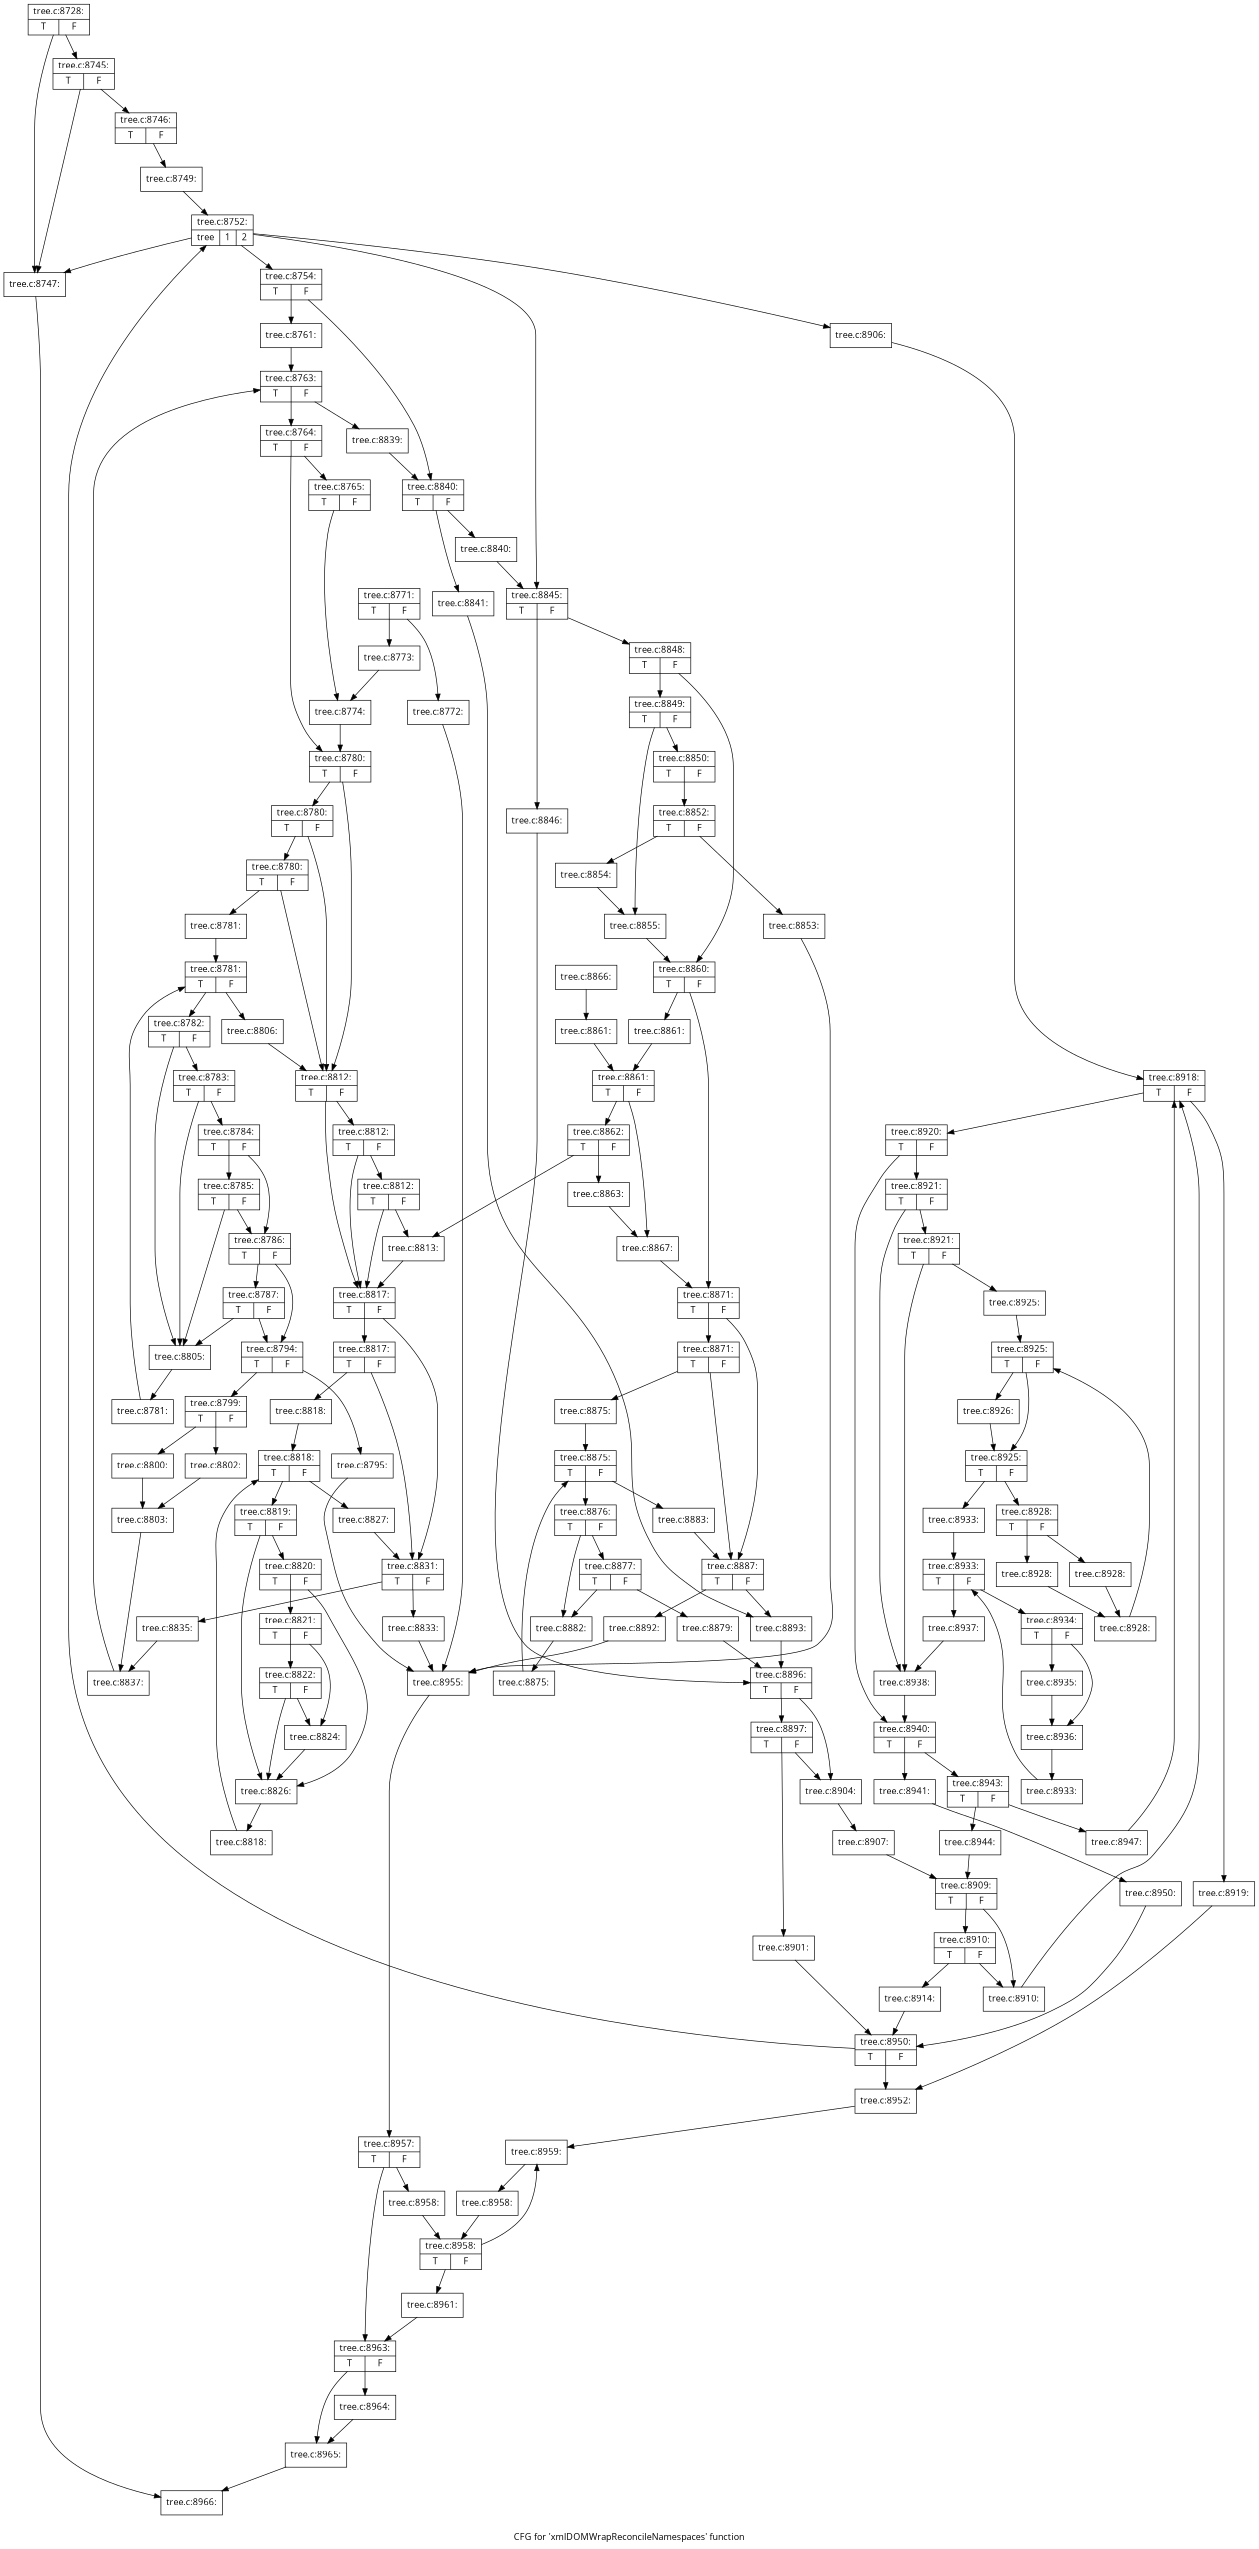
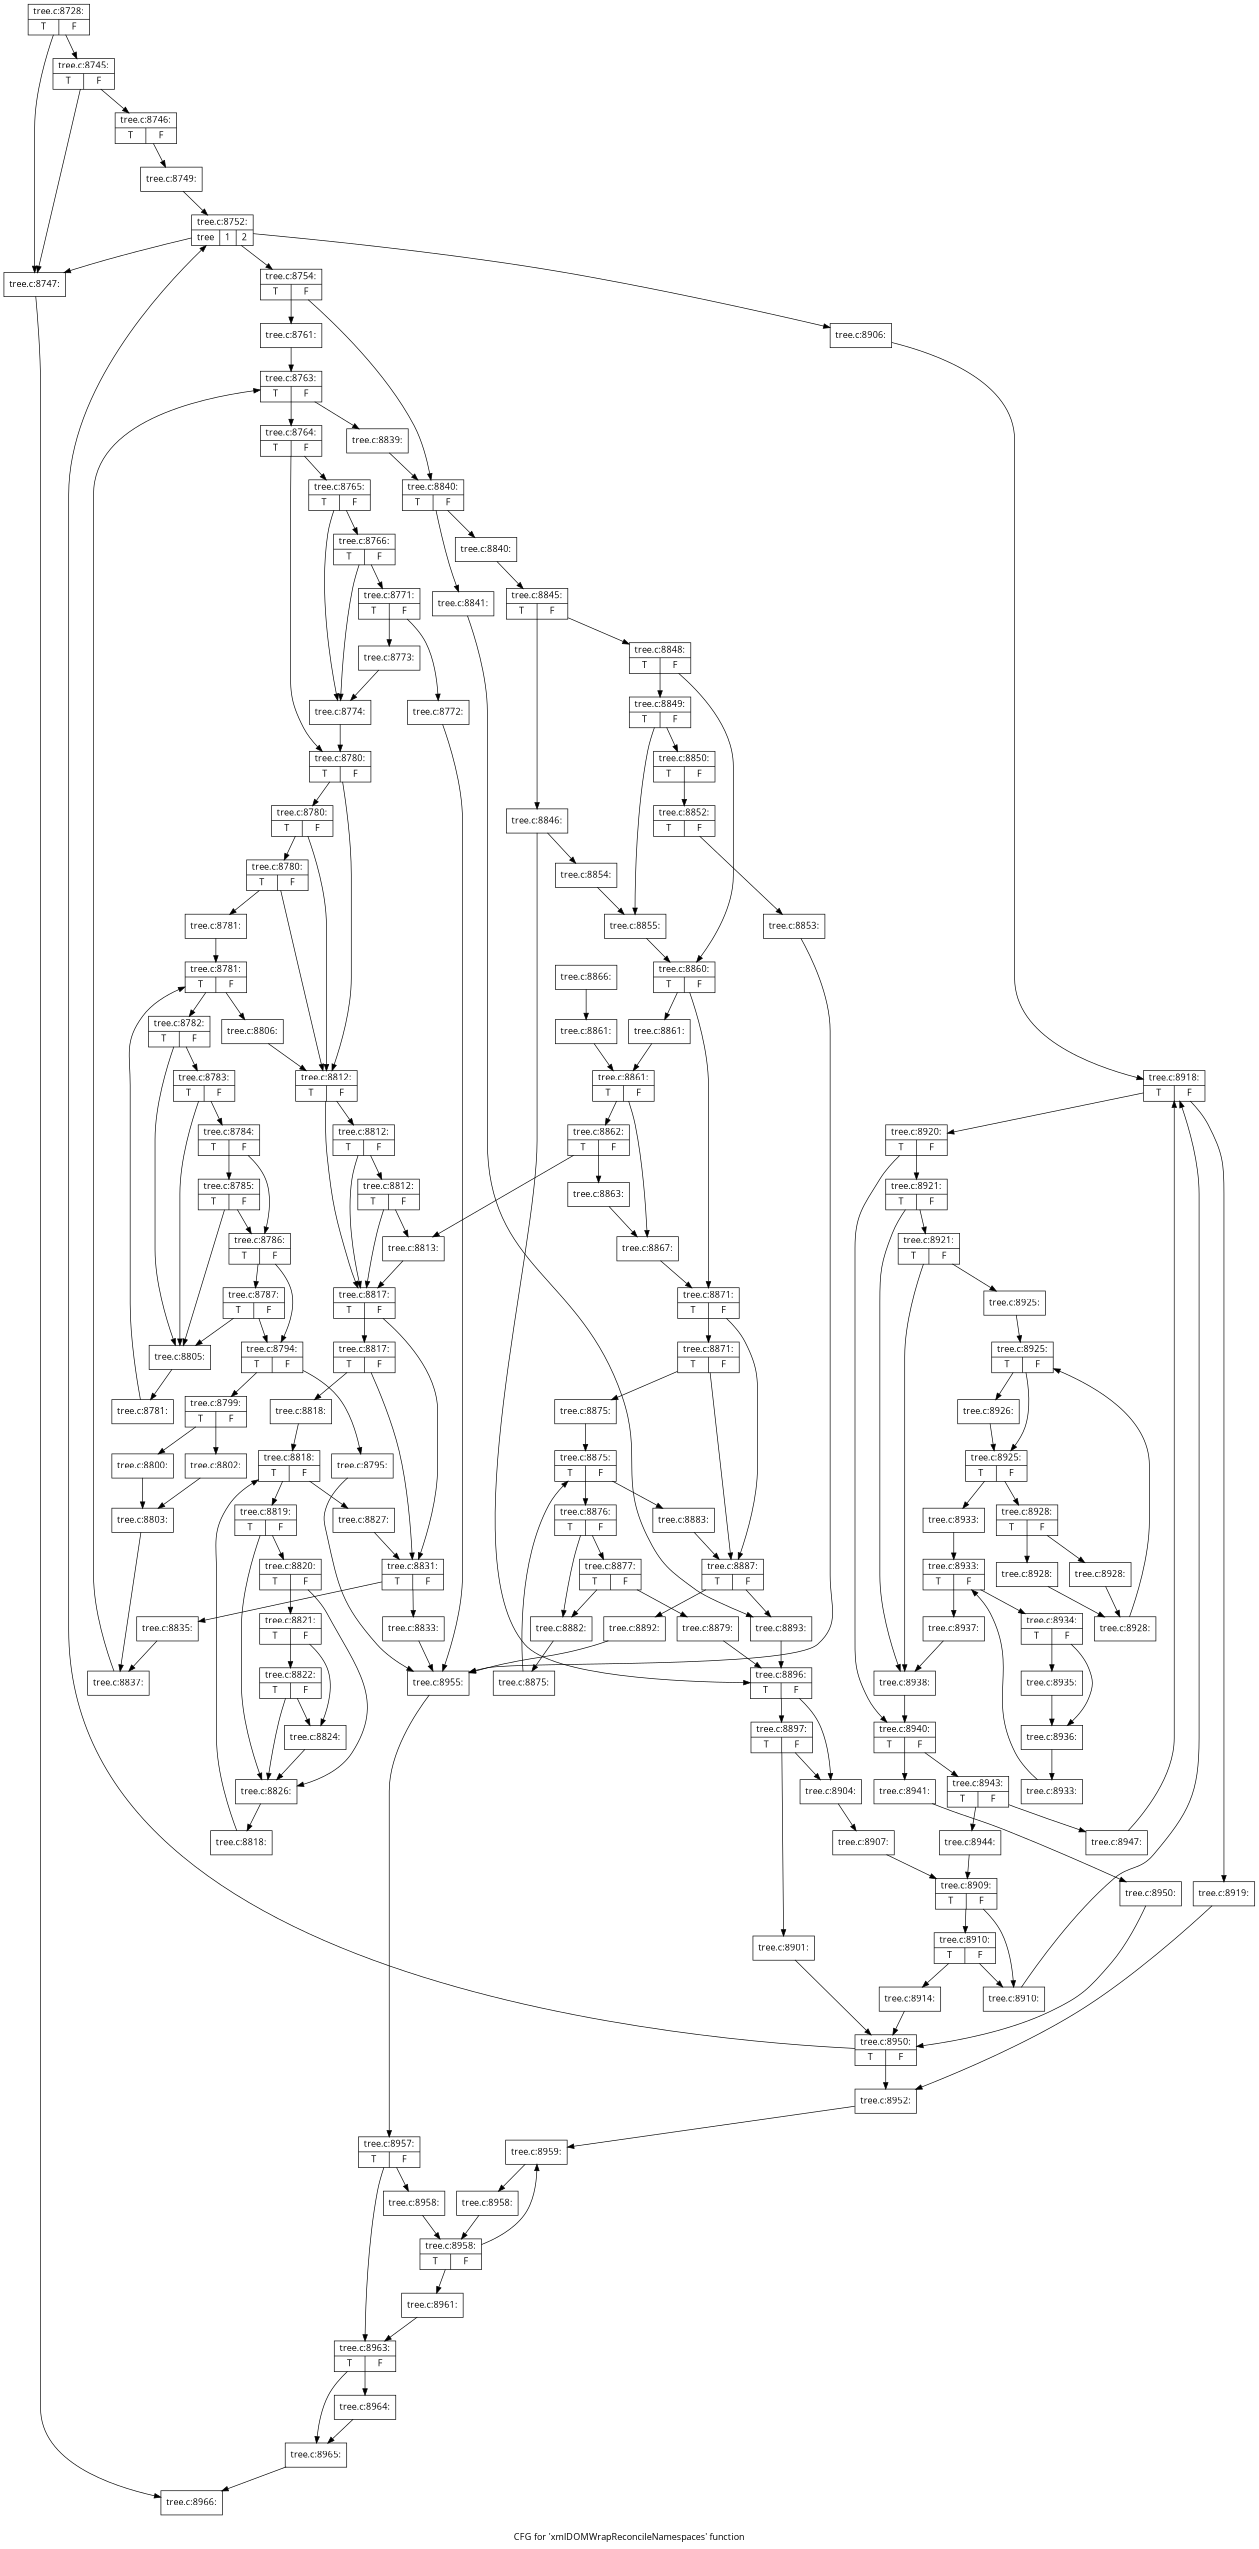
(519, 308) -> none
none -> (364, 550)
(632, 850) -> (559, 846)
